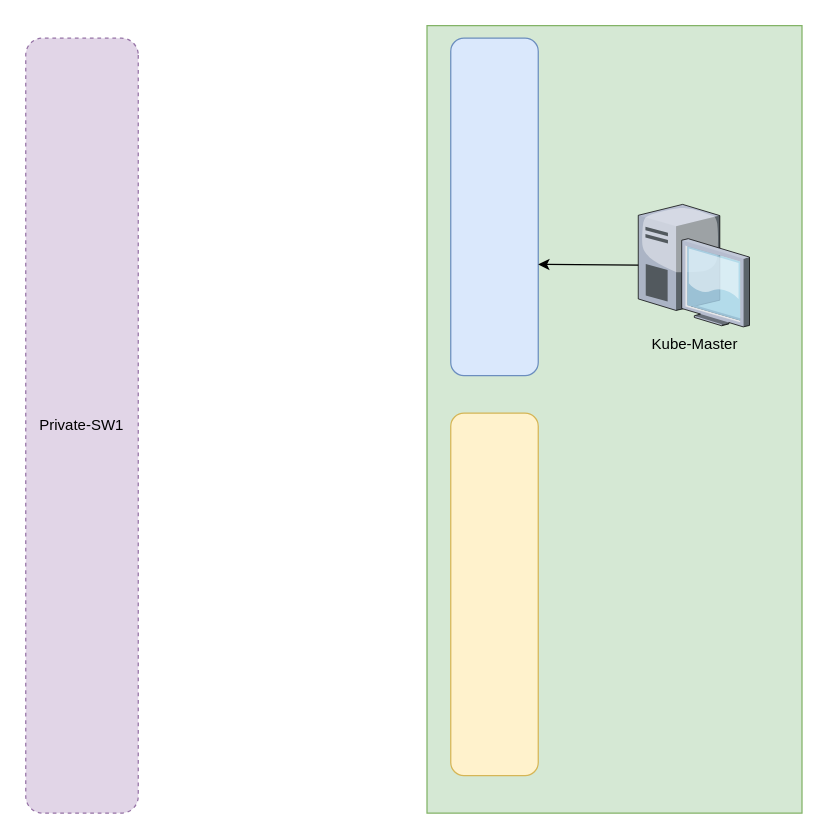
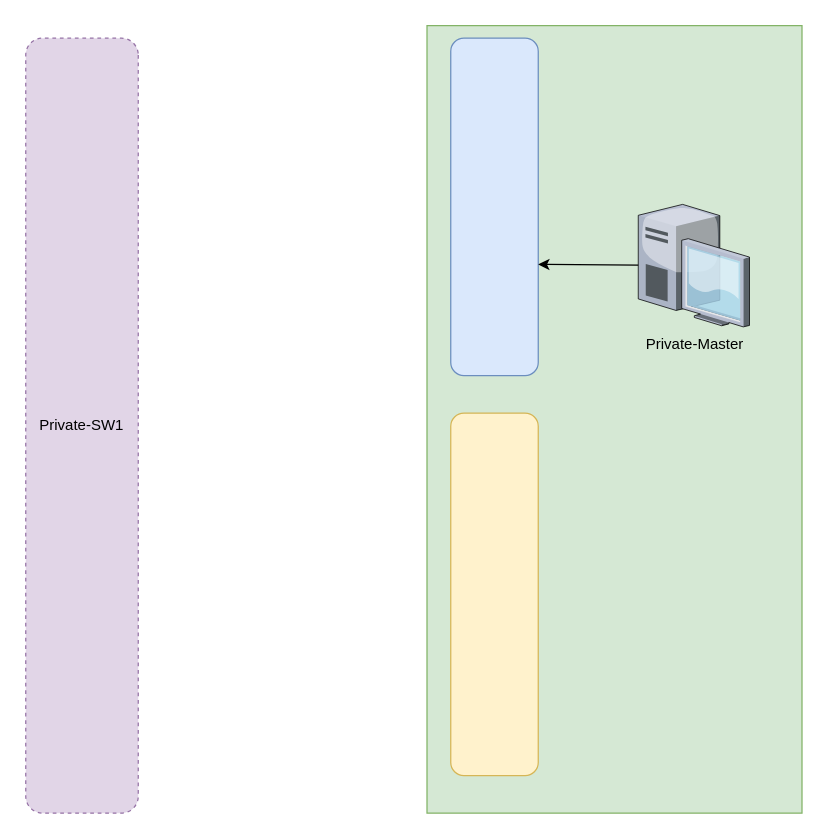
(695, 345) -> (695, 345)
